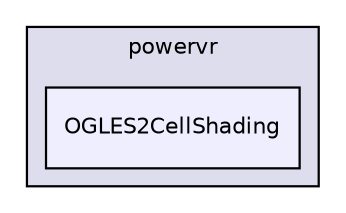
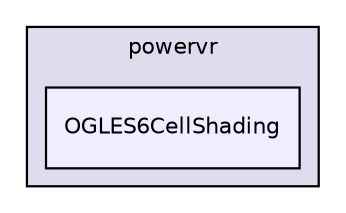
(173, 128) -> (173, 128)
